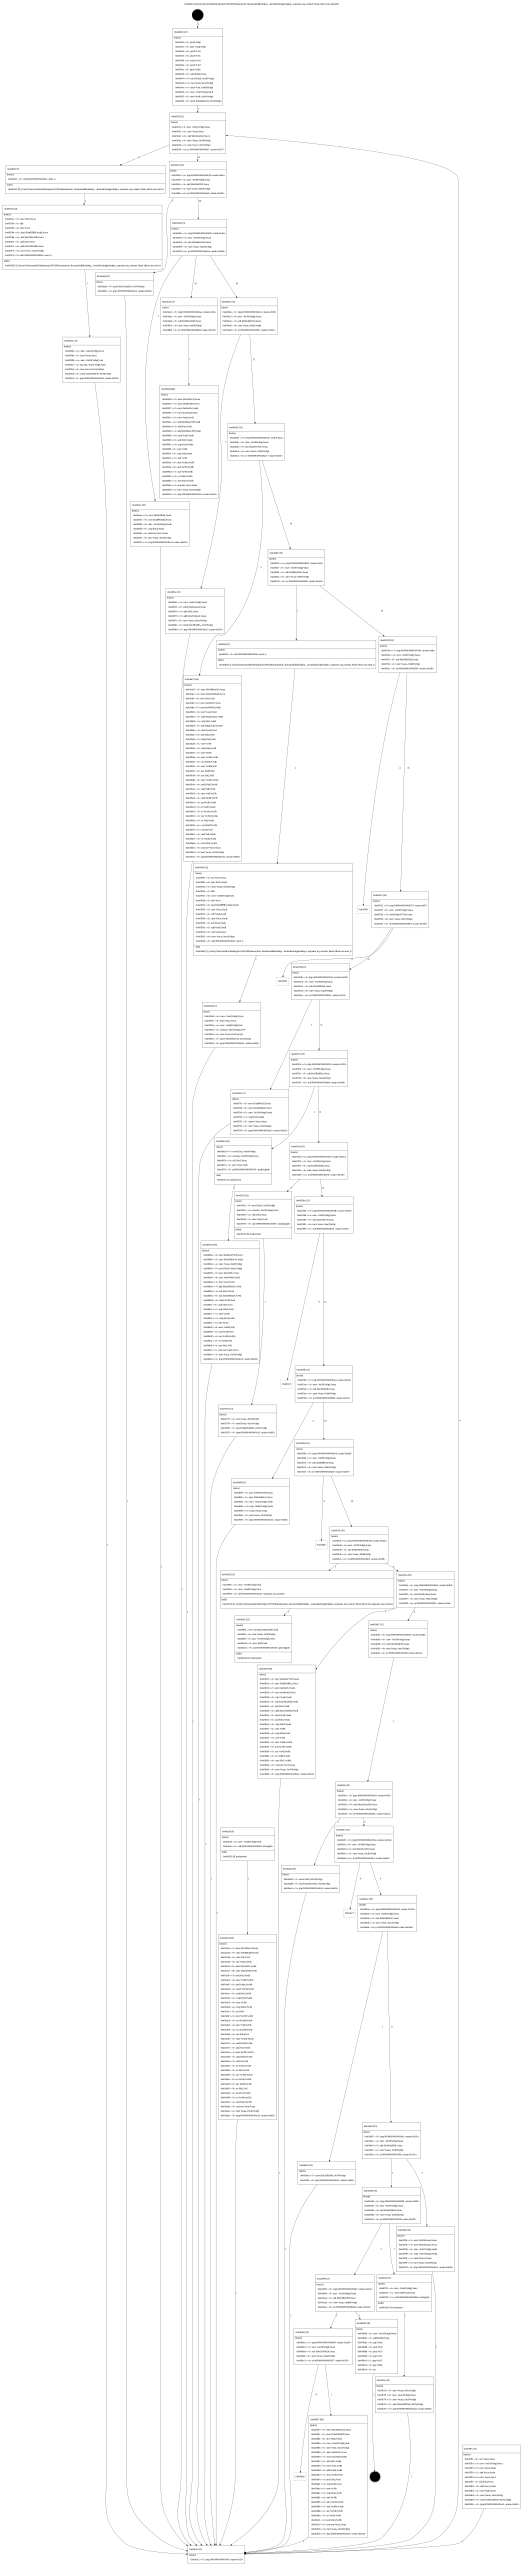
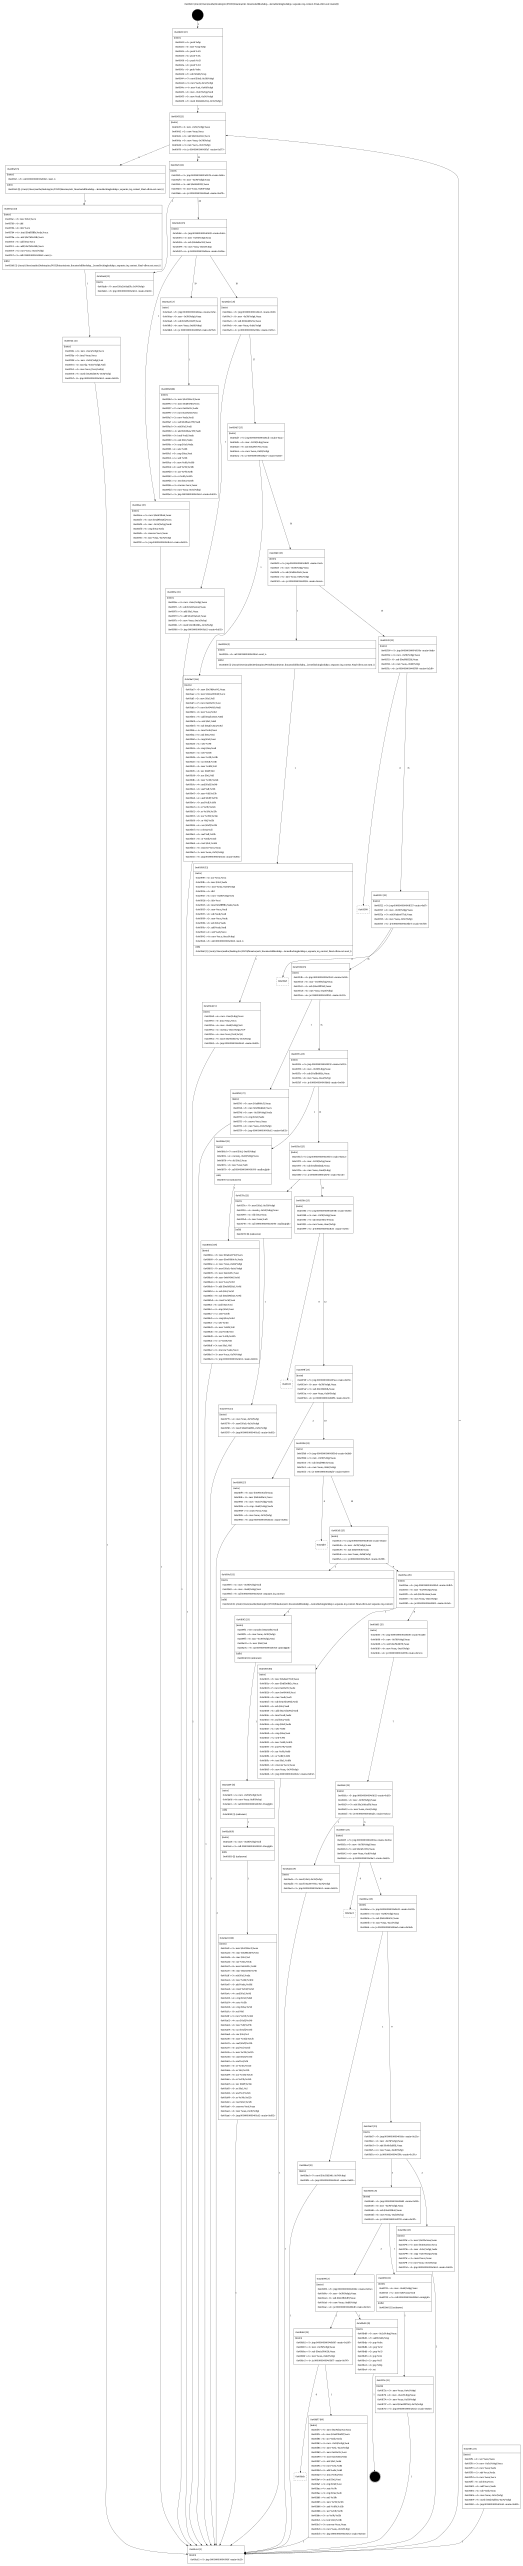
(127, 1438) -> none
none -> (247, 1800)
